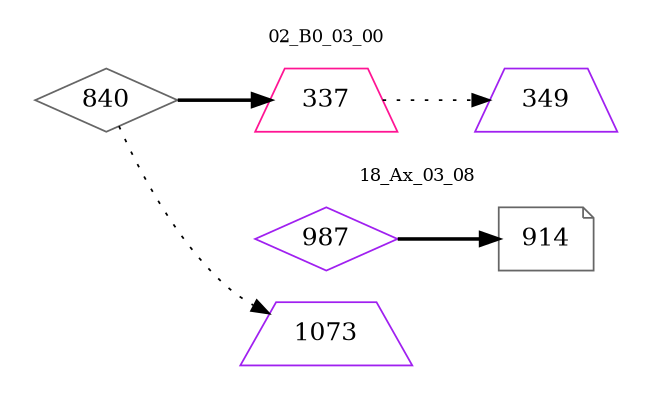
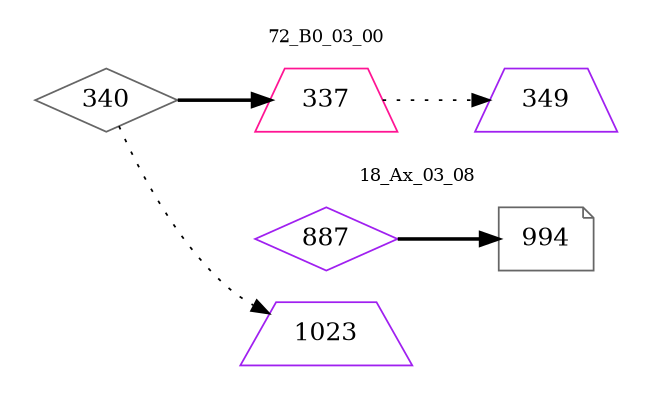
(326, 38) -> (326, 38)
(106, 100) -> (106, 100)
(326, 239) -> (326, 239)
(546, 239) -> (546, 239)
(326, 334) -> (326, 334)
